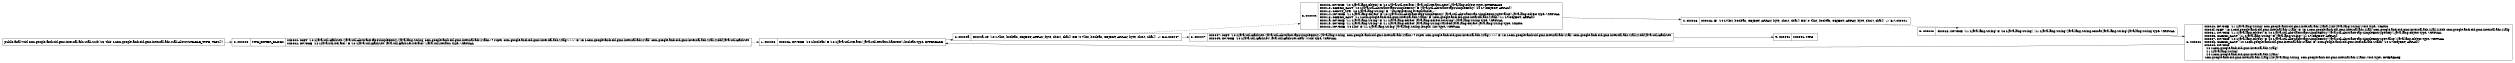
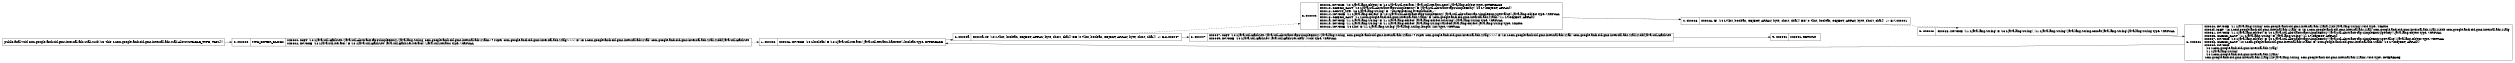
(1804, 37) -> (1804, 37)
